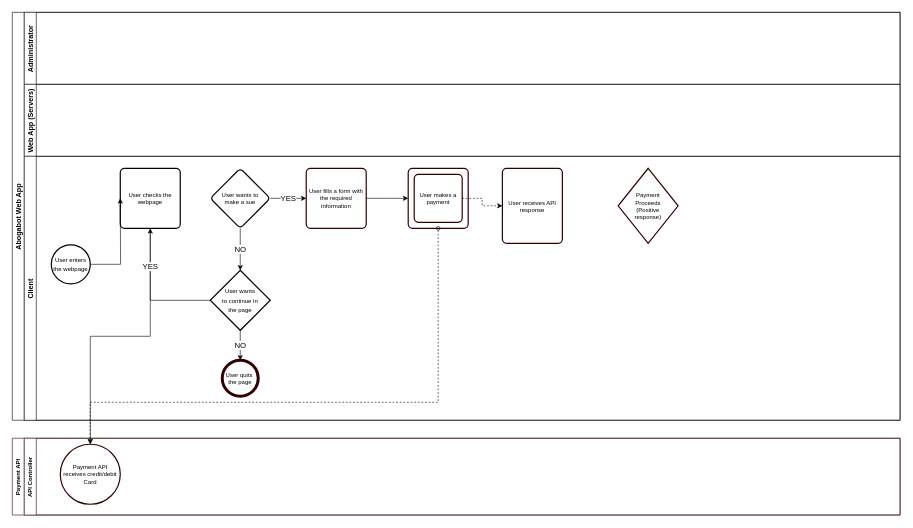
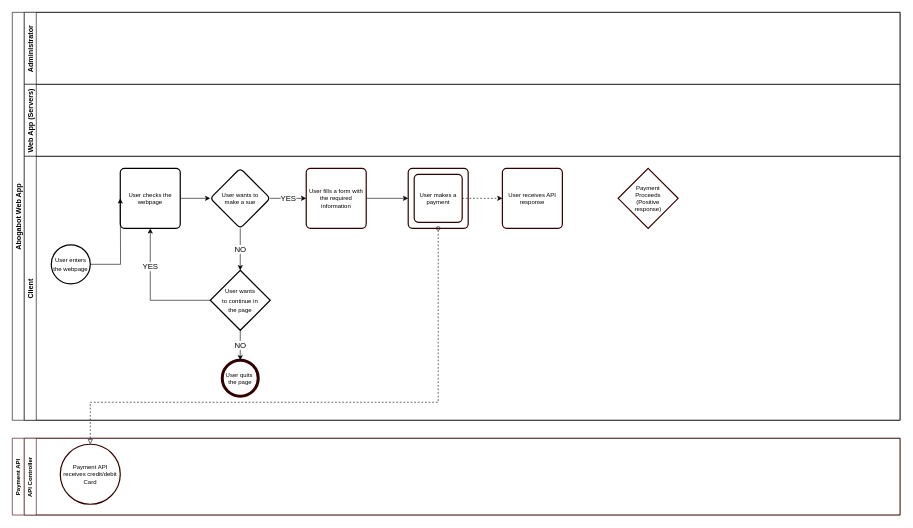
(533, 206) -> (533, 198)
(648, 206) -> (648, 198)
(105, 336) -> (204, 198)
